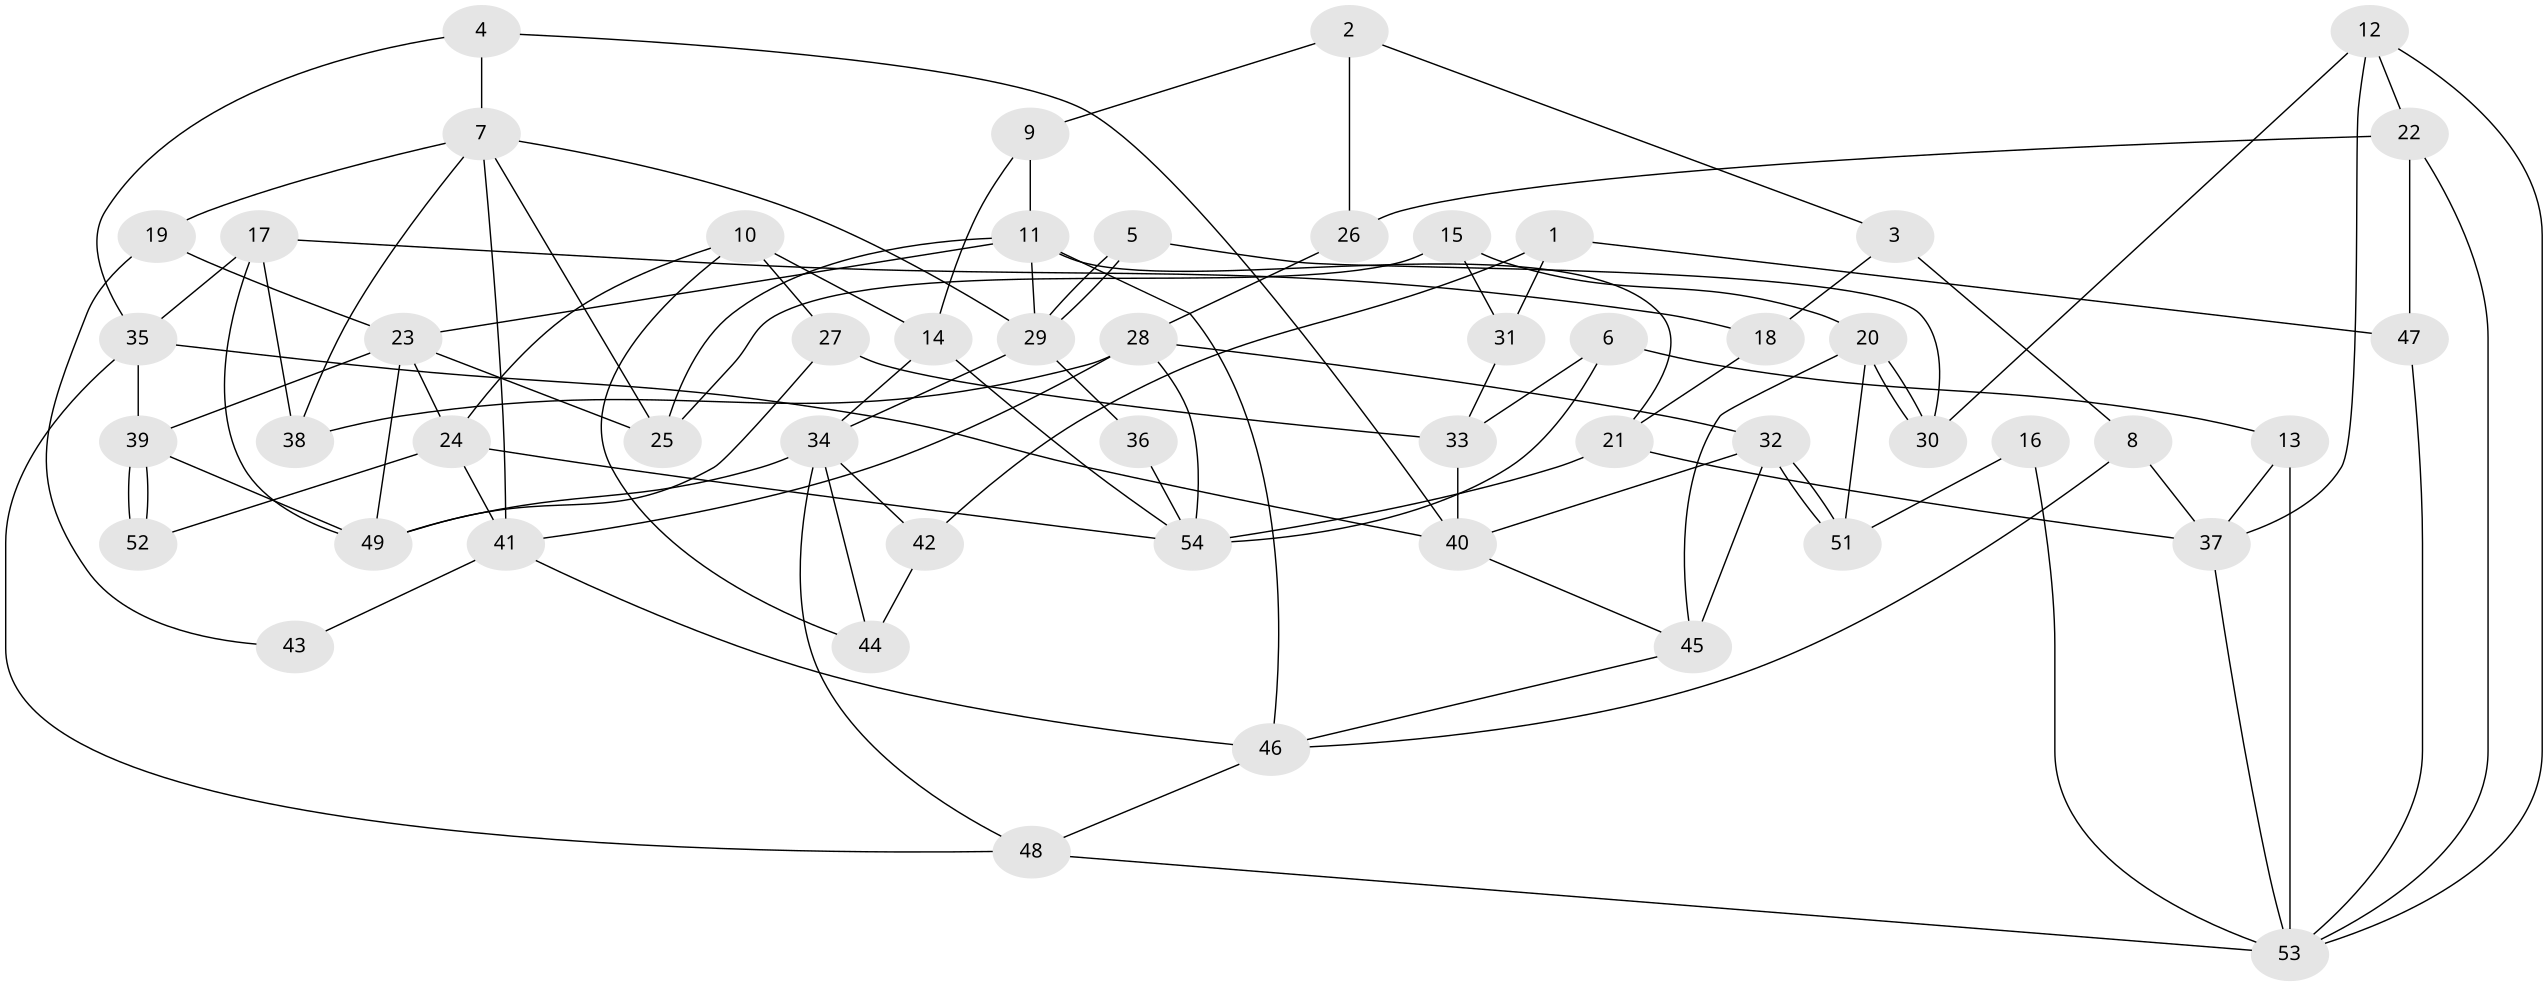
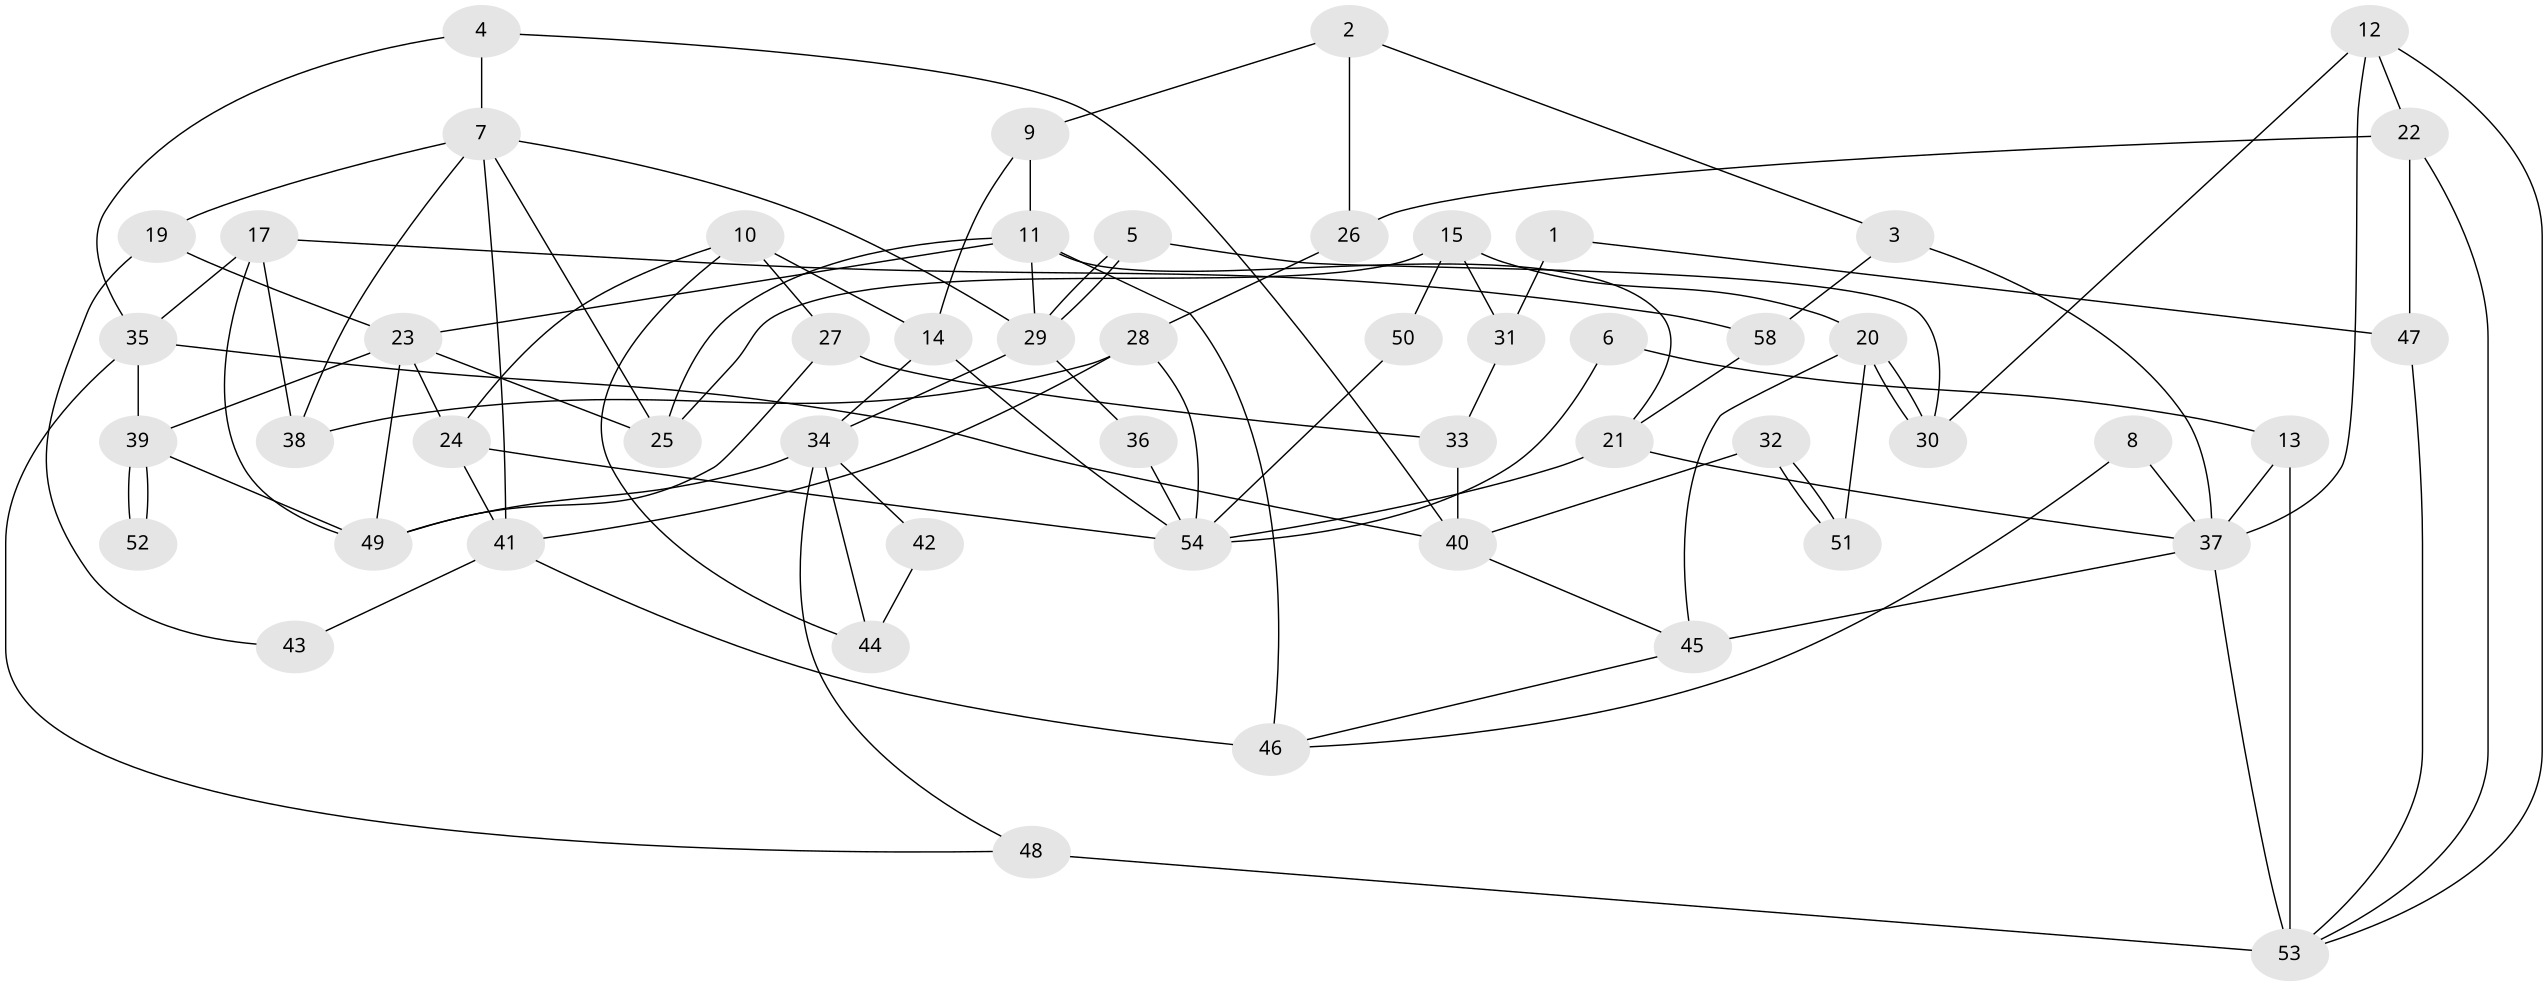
none -> (1404, 339)
(1766, 339) -> (1766, 339)
(2014, 339) -> (2114, 344)
(1204, 360) -> none
(1457, 382) -> none
(1541, 386) -> none
(2031, 442) -> none
(295, 493) -> none
(1732, 544) -> (1952, 596)
(1151, 801) -> none
